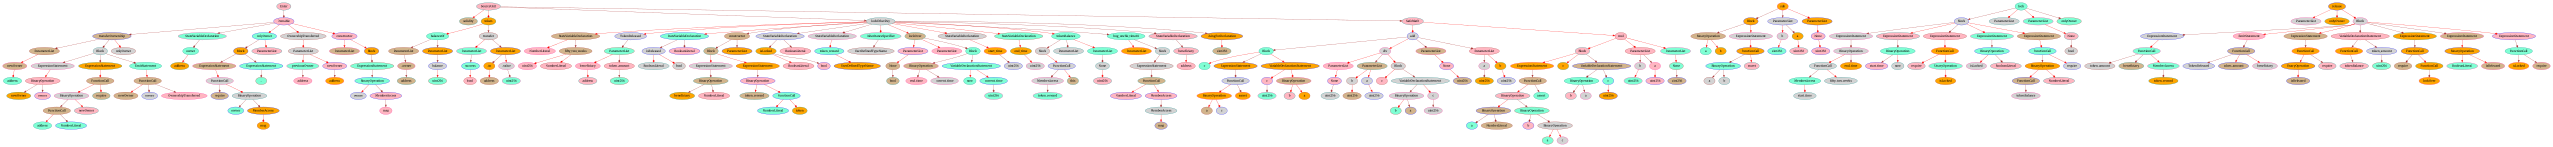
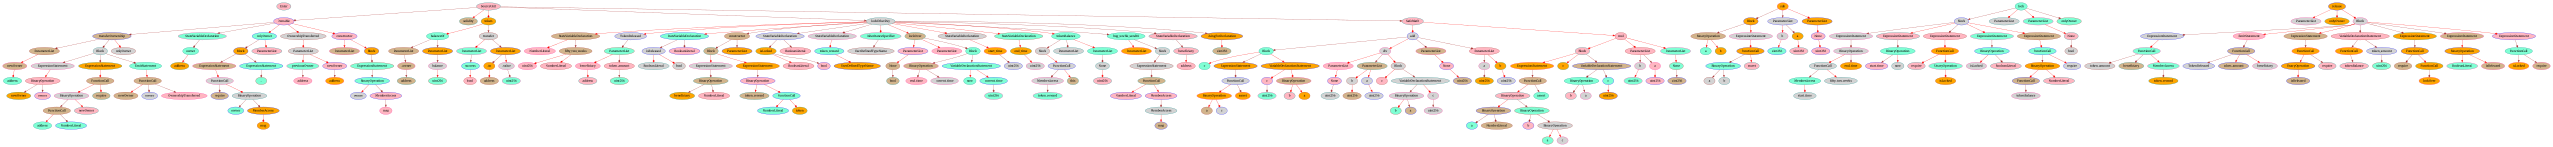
(284, 13) -> (387, 14)
(1126, 36) -> (1126, 36)
(438, 66) -> (438, 66)
